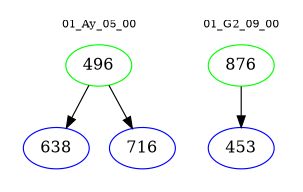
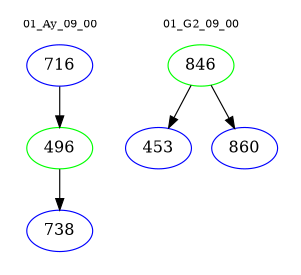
(99, 25) -> (60, 25)
(241, 65) -> (201, 65)
(118, 102) -> (60, 101)
(56, 148) -> (60, 231)
none -> (245, 148)
